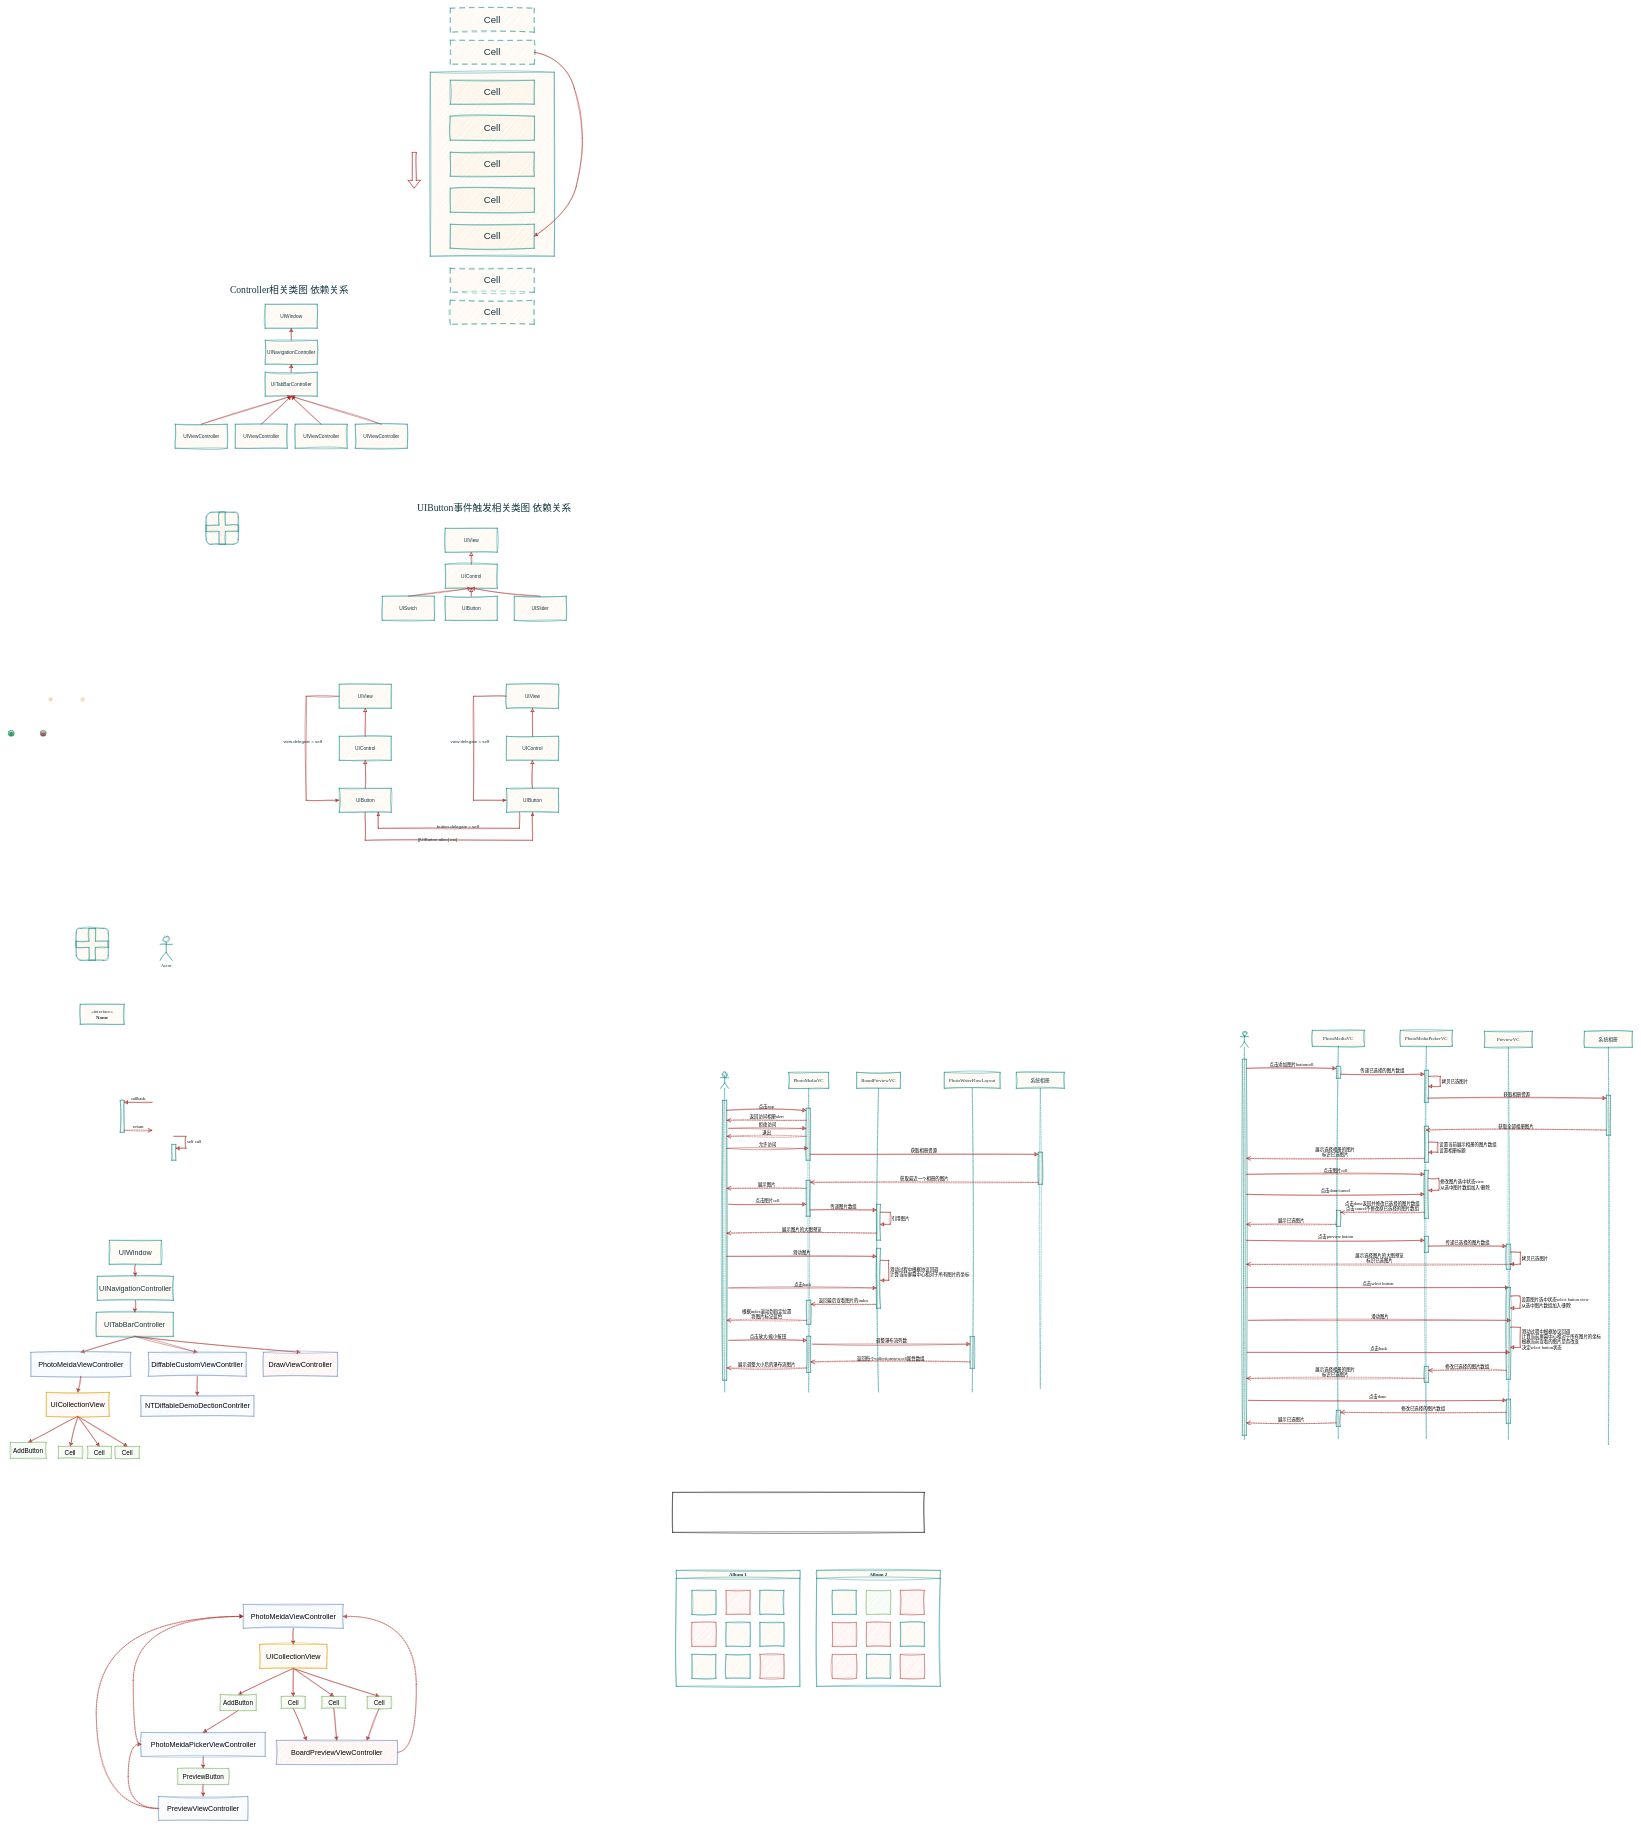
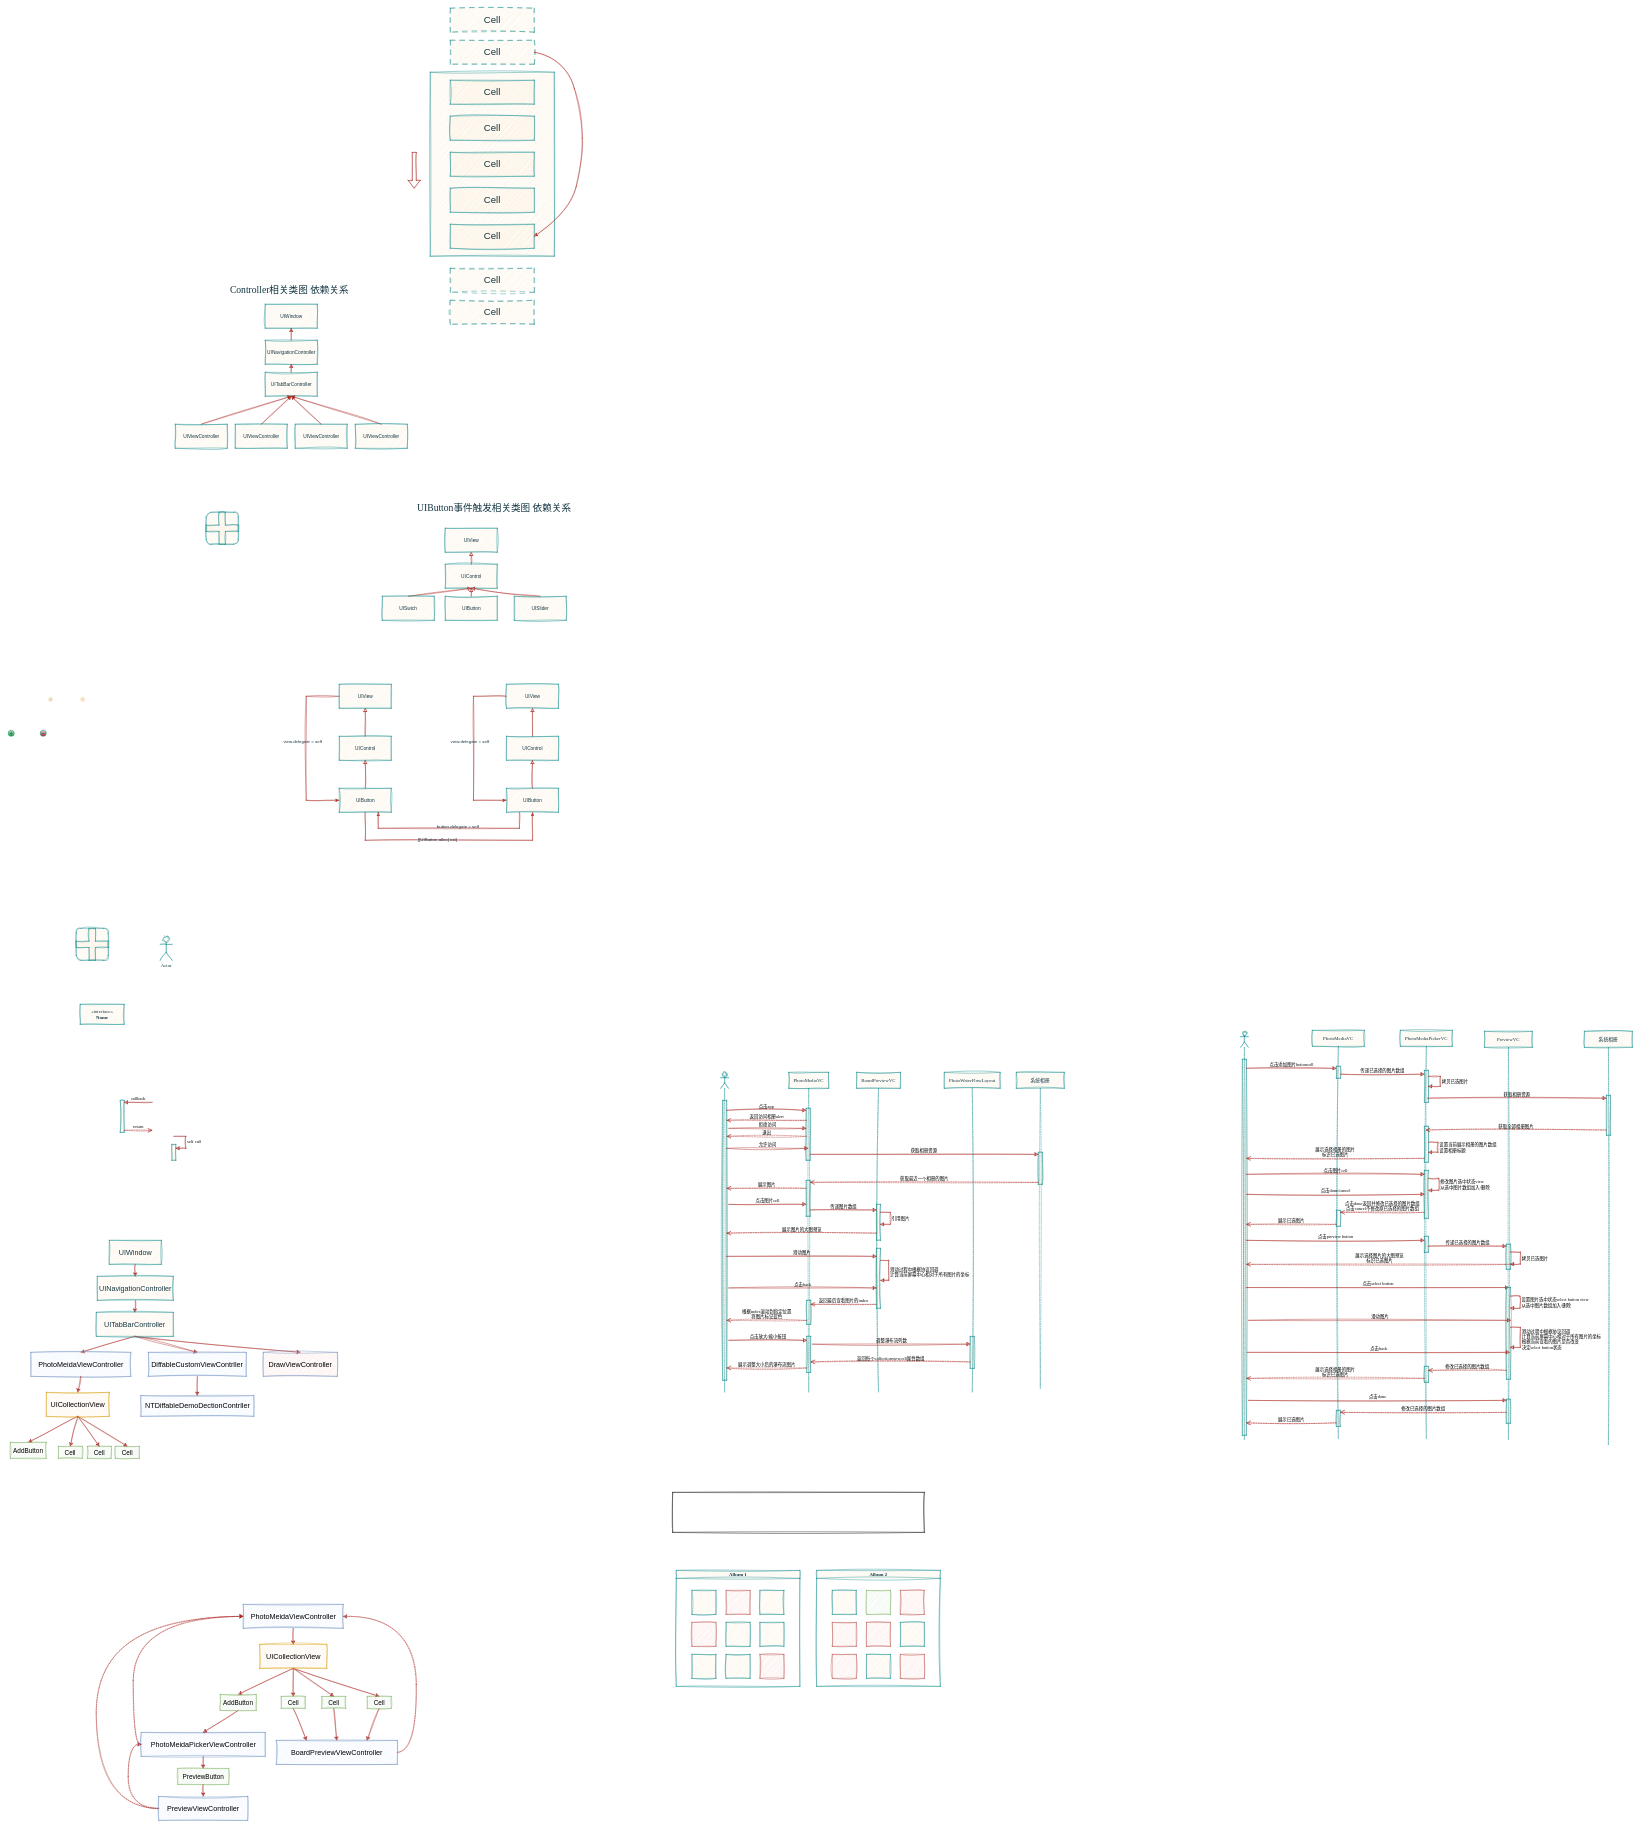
(337, 1752) -> (337, 1752)
